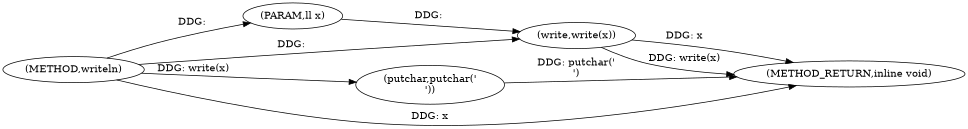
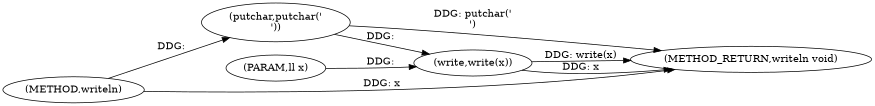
(174, 39) -> none
(325, 51) -> (378, 43)
(194, 69) -> (173, 47)
(849, 74) -> (751, 59)
